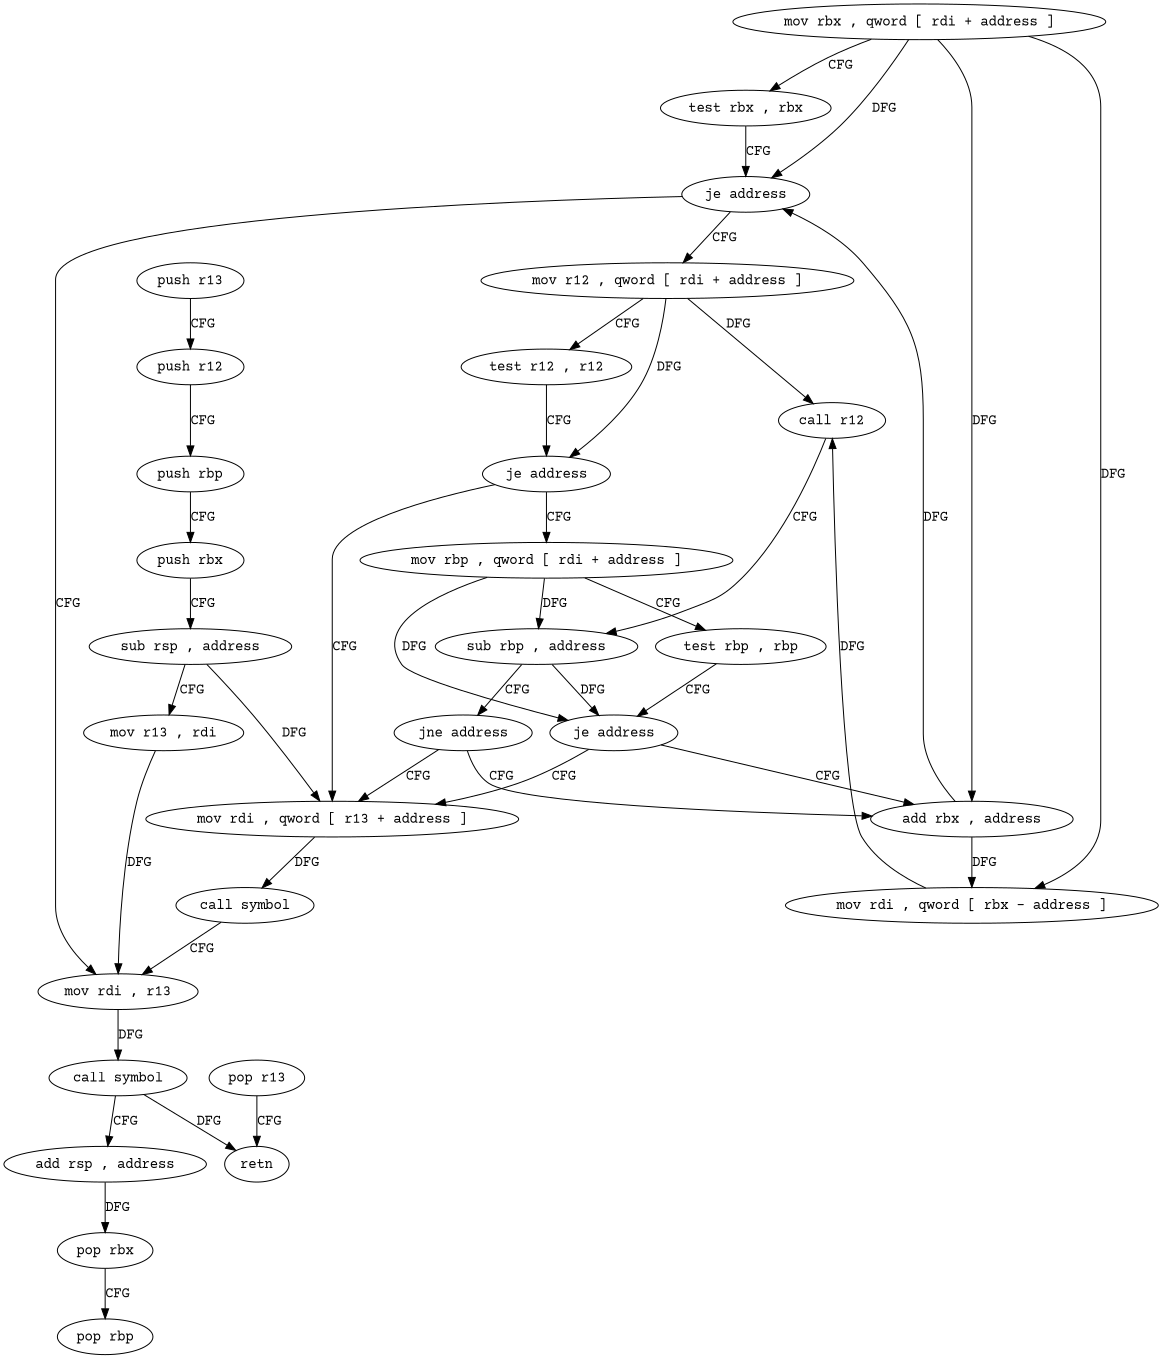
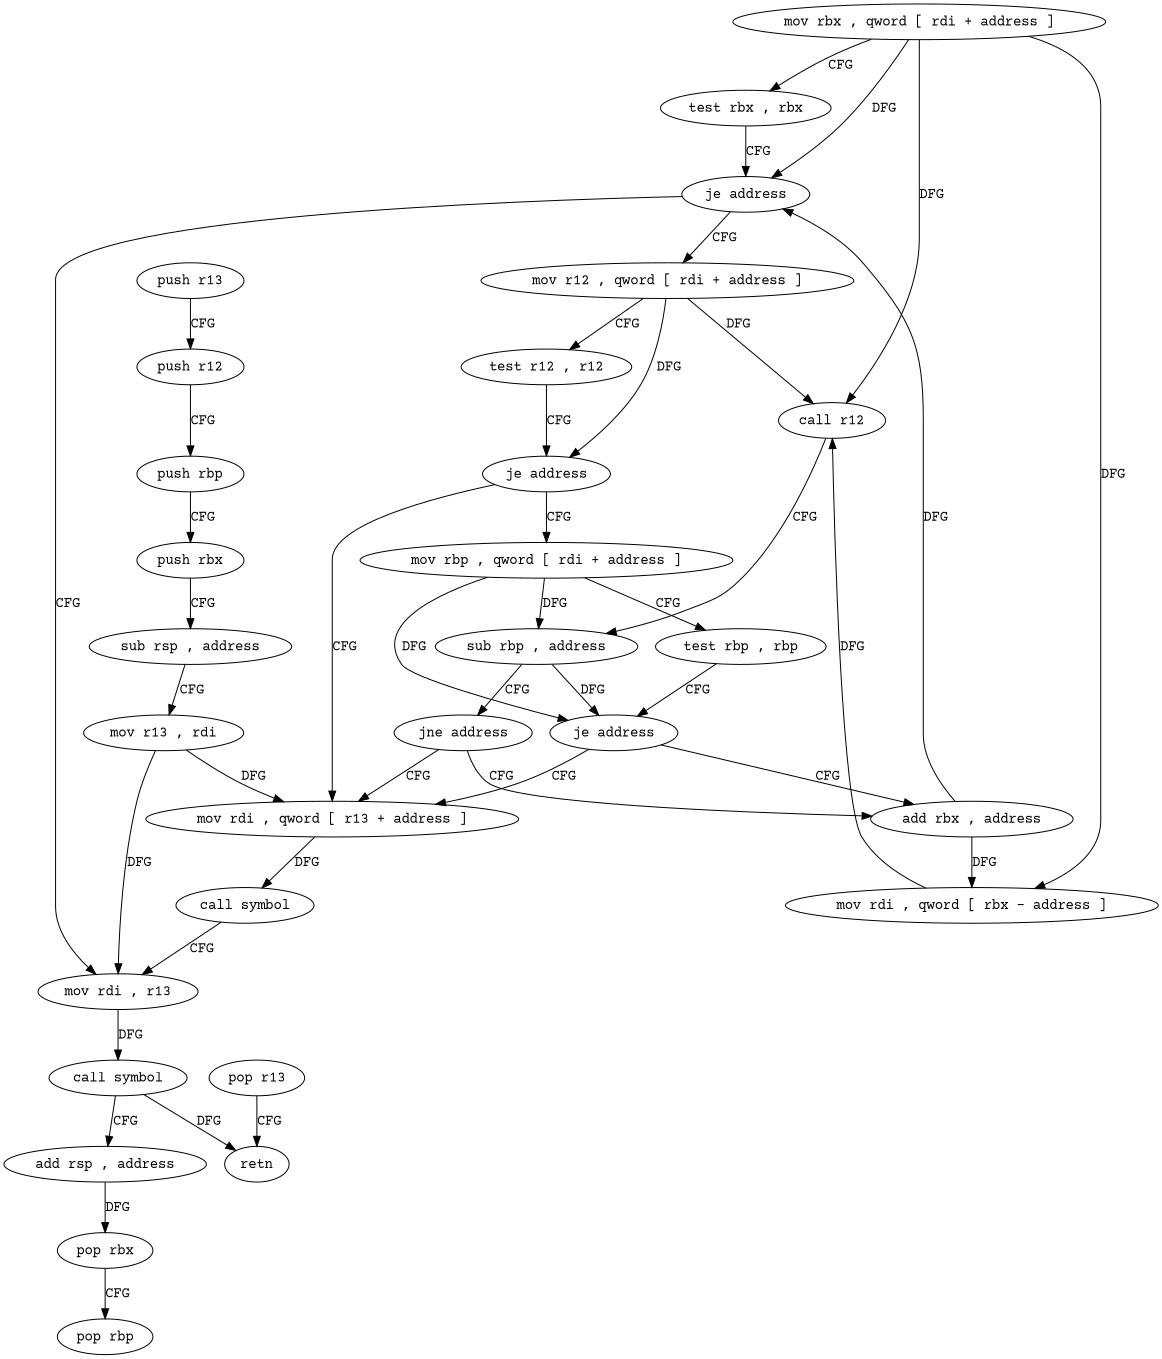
(972, 410) -> (919, 226)
(263, 727) -> (229, 777)
